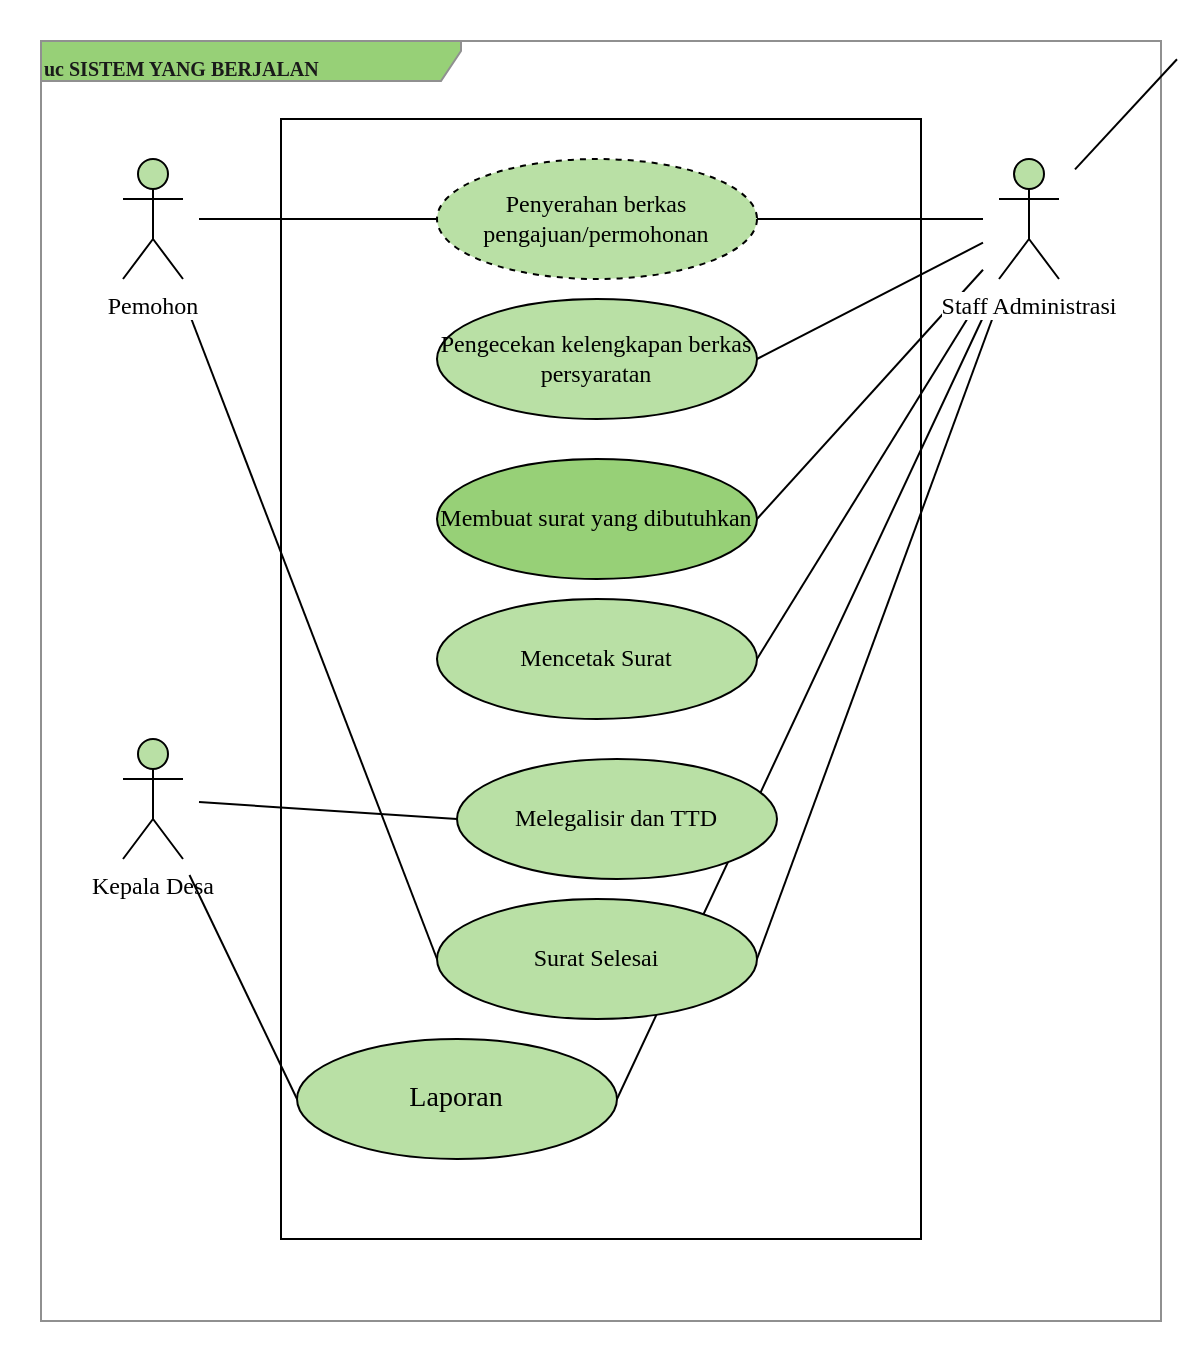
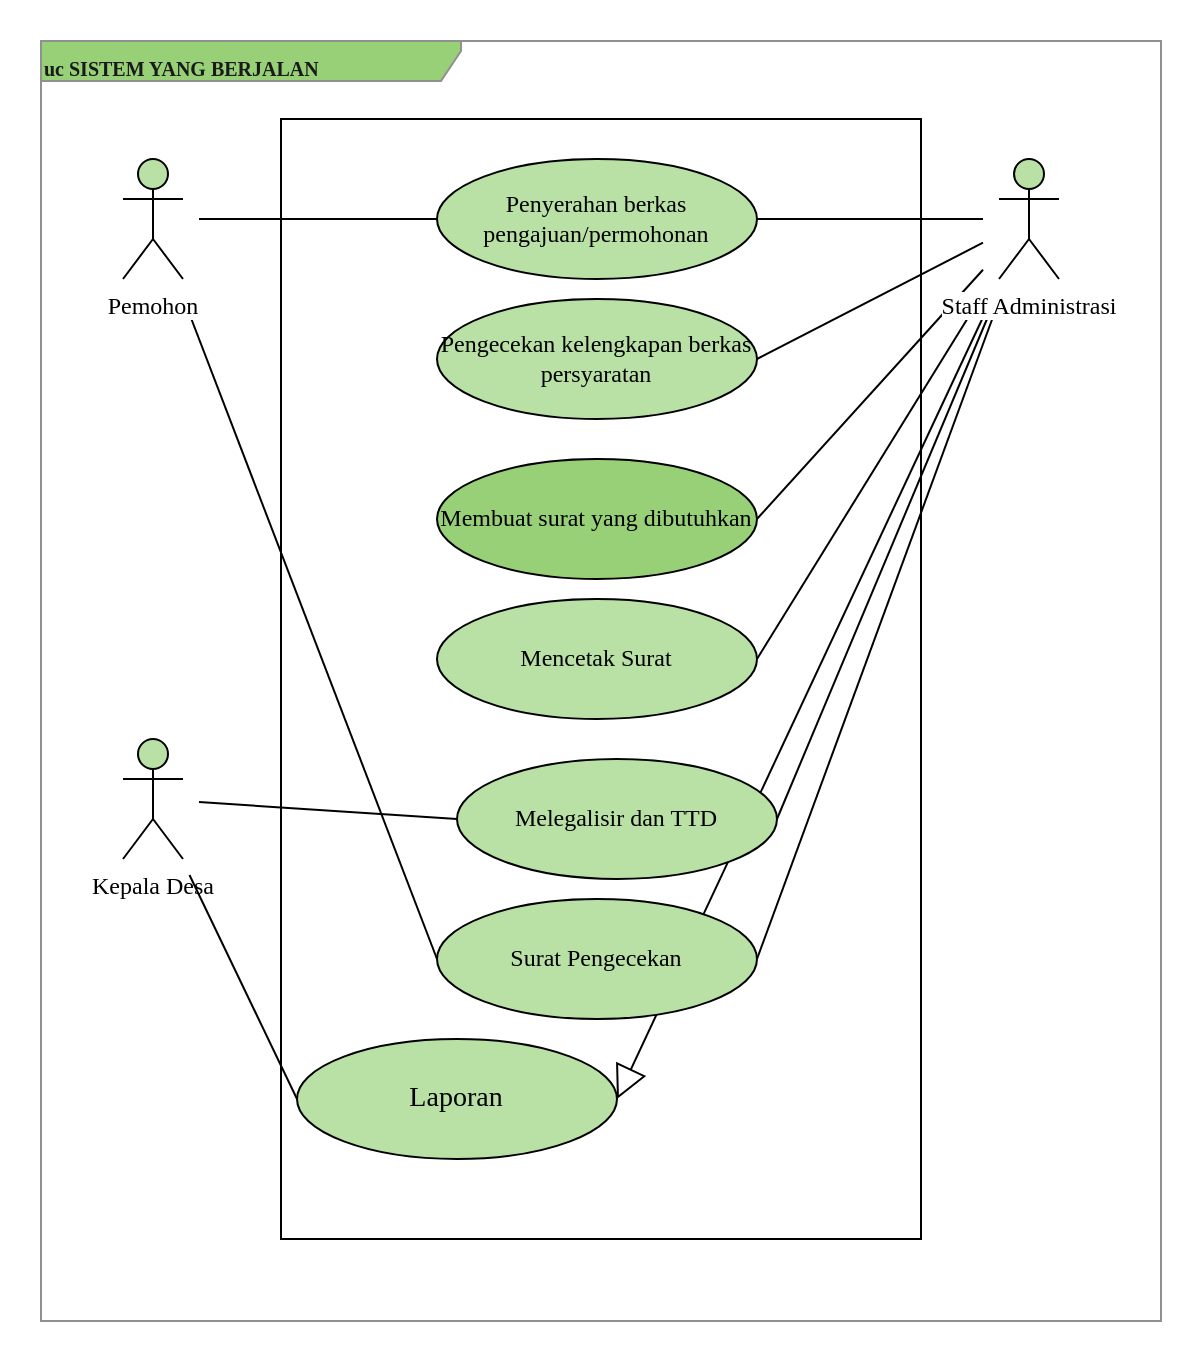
(1117, 124) -> (882, 568)
(597, 219) -> (597, 219)
(597, 959) -> (597, 959)
(625, 1083) -> (631, 1069)
